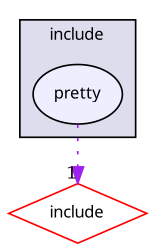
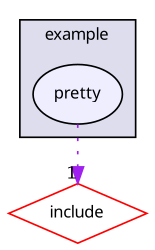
(78, 36) -> (78, 36)
